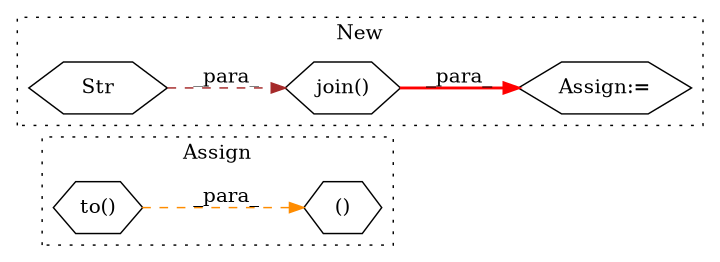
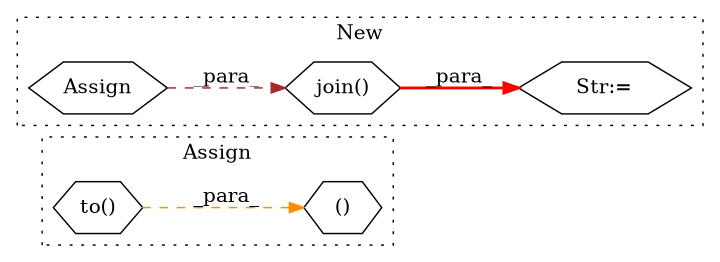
(98, 88) -> (98, 88)
(605, 88) -> (605, 88)
